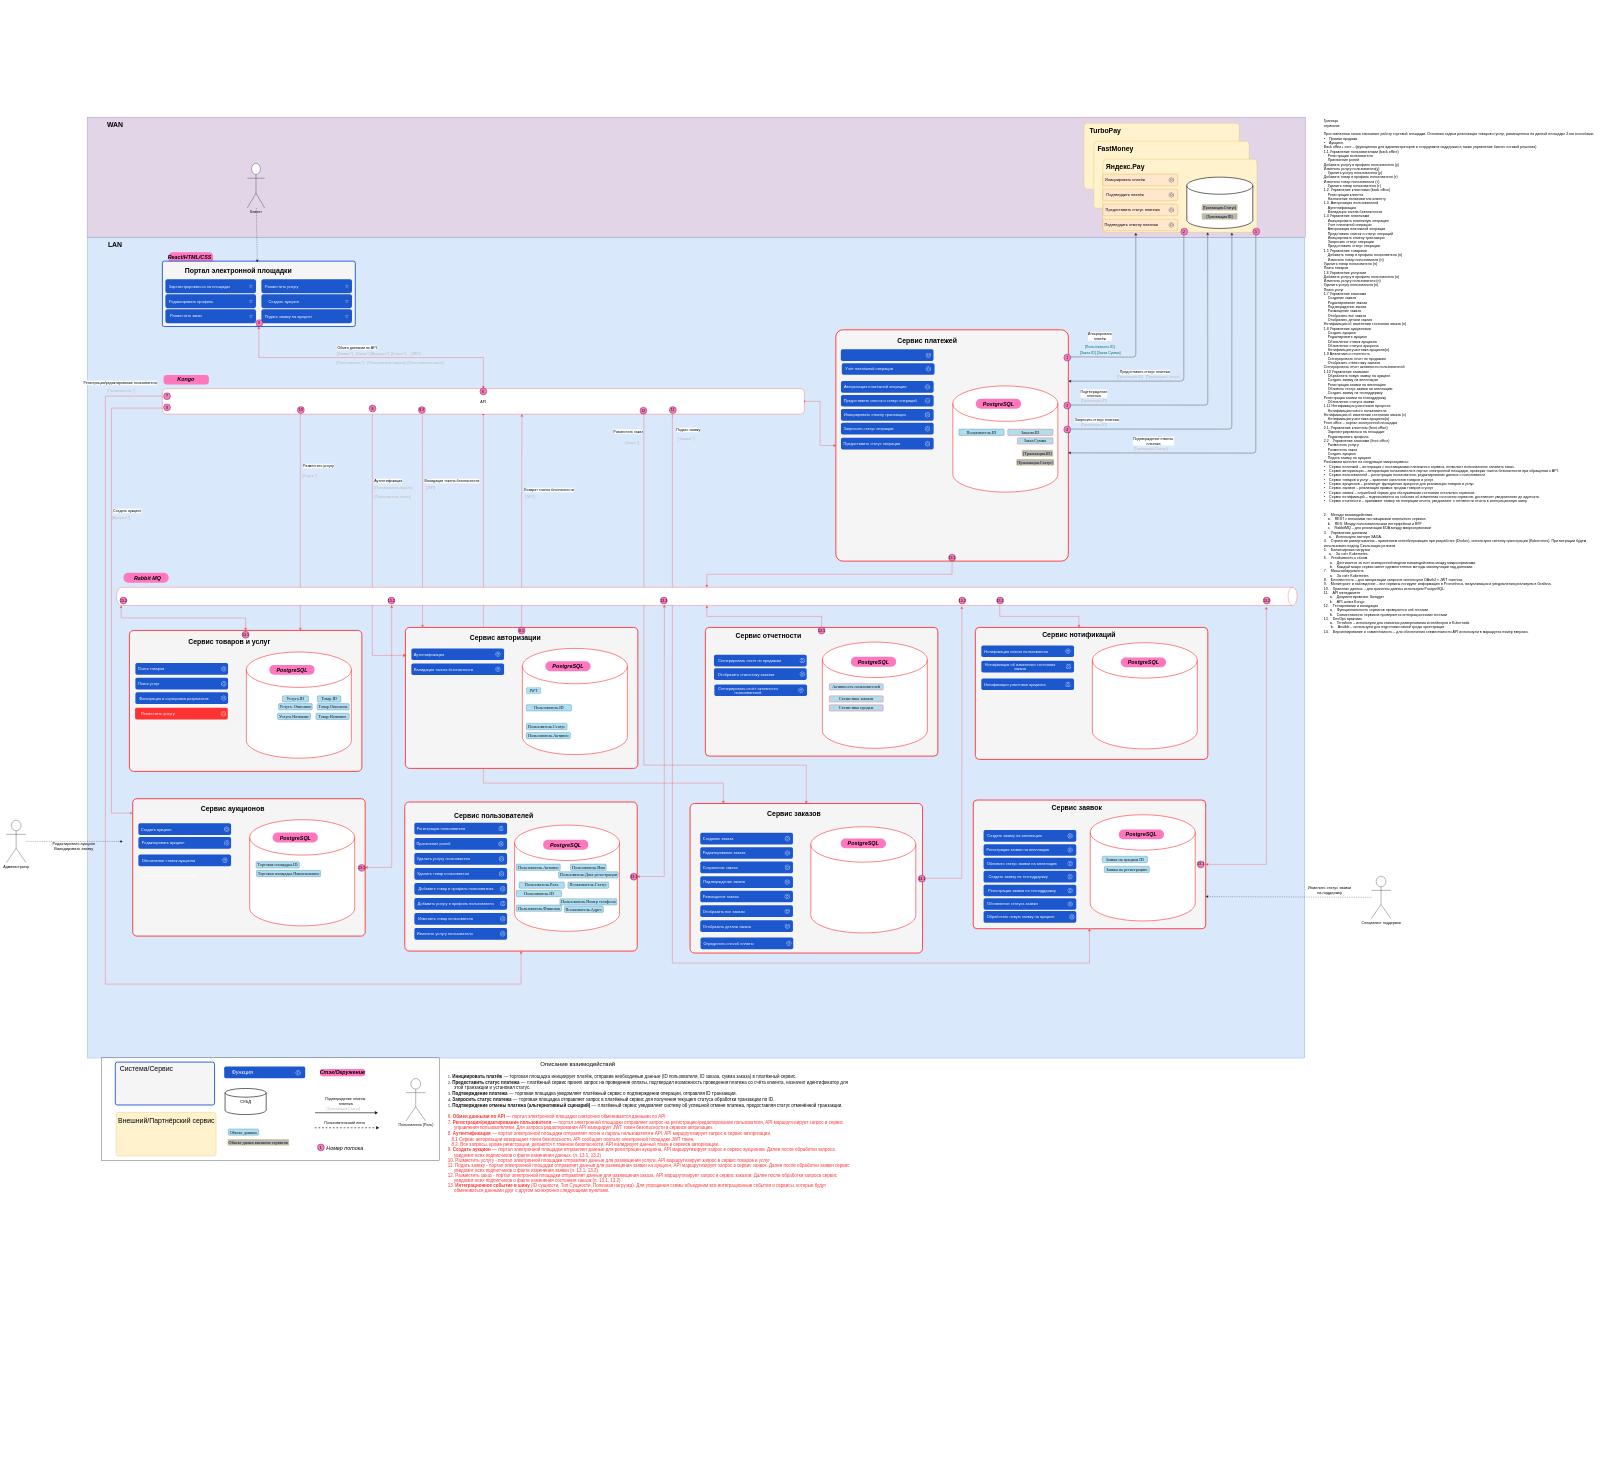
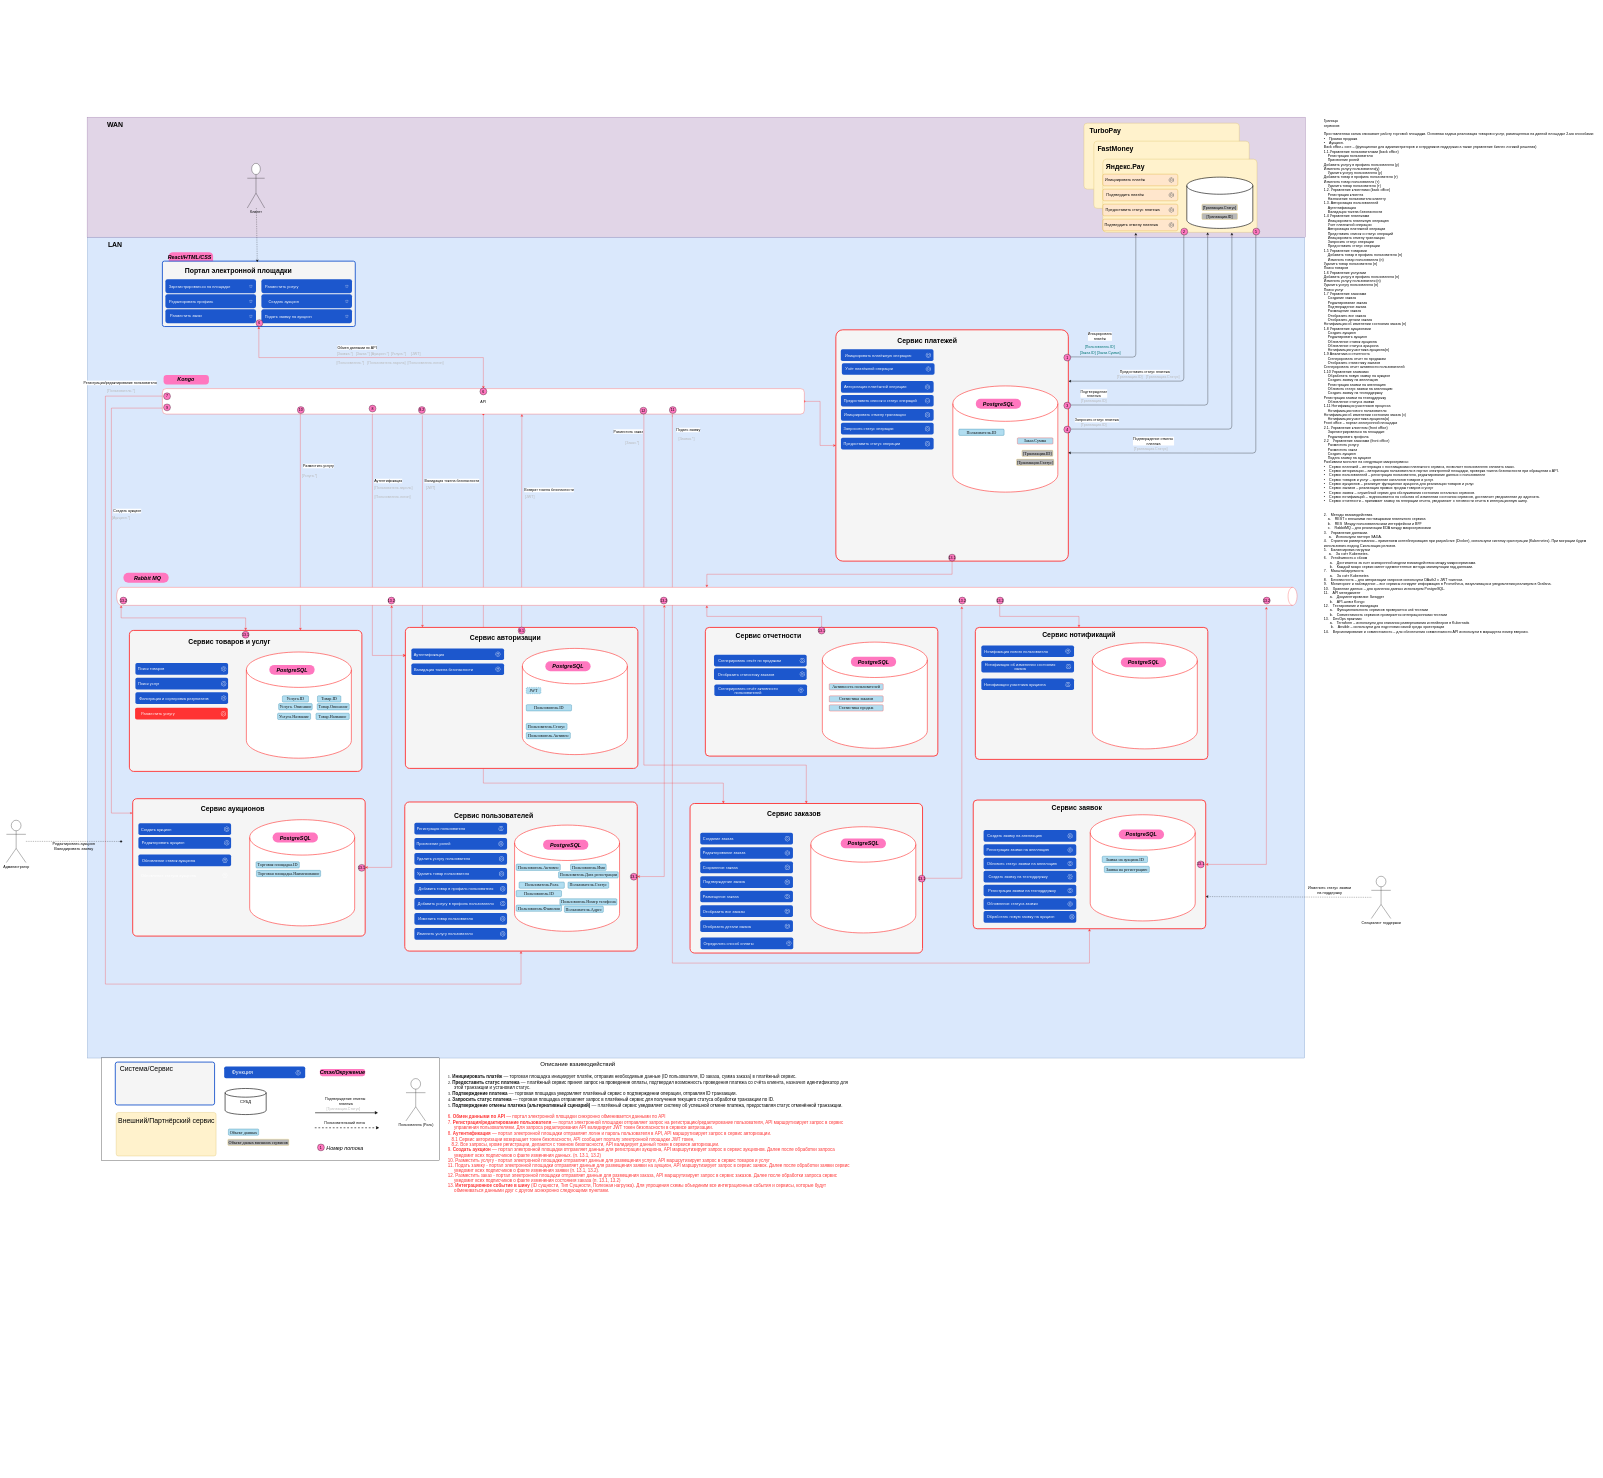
none -> (878, 355)
(1030, 432) -> none
